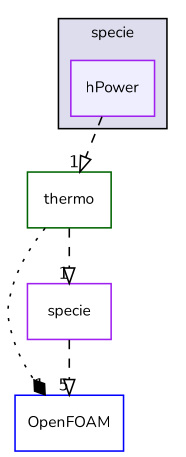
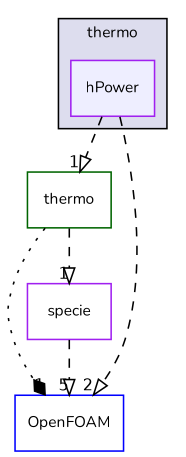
(113, 33) -> (113, 33)
none -> (137, 252)
